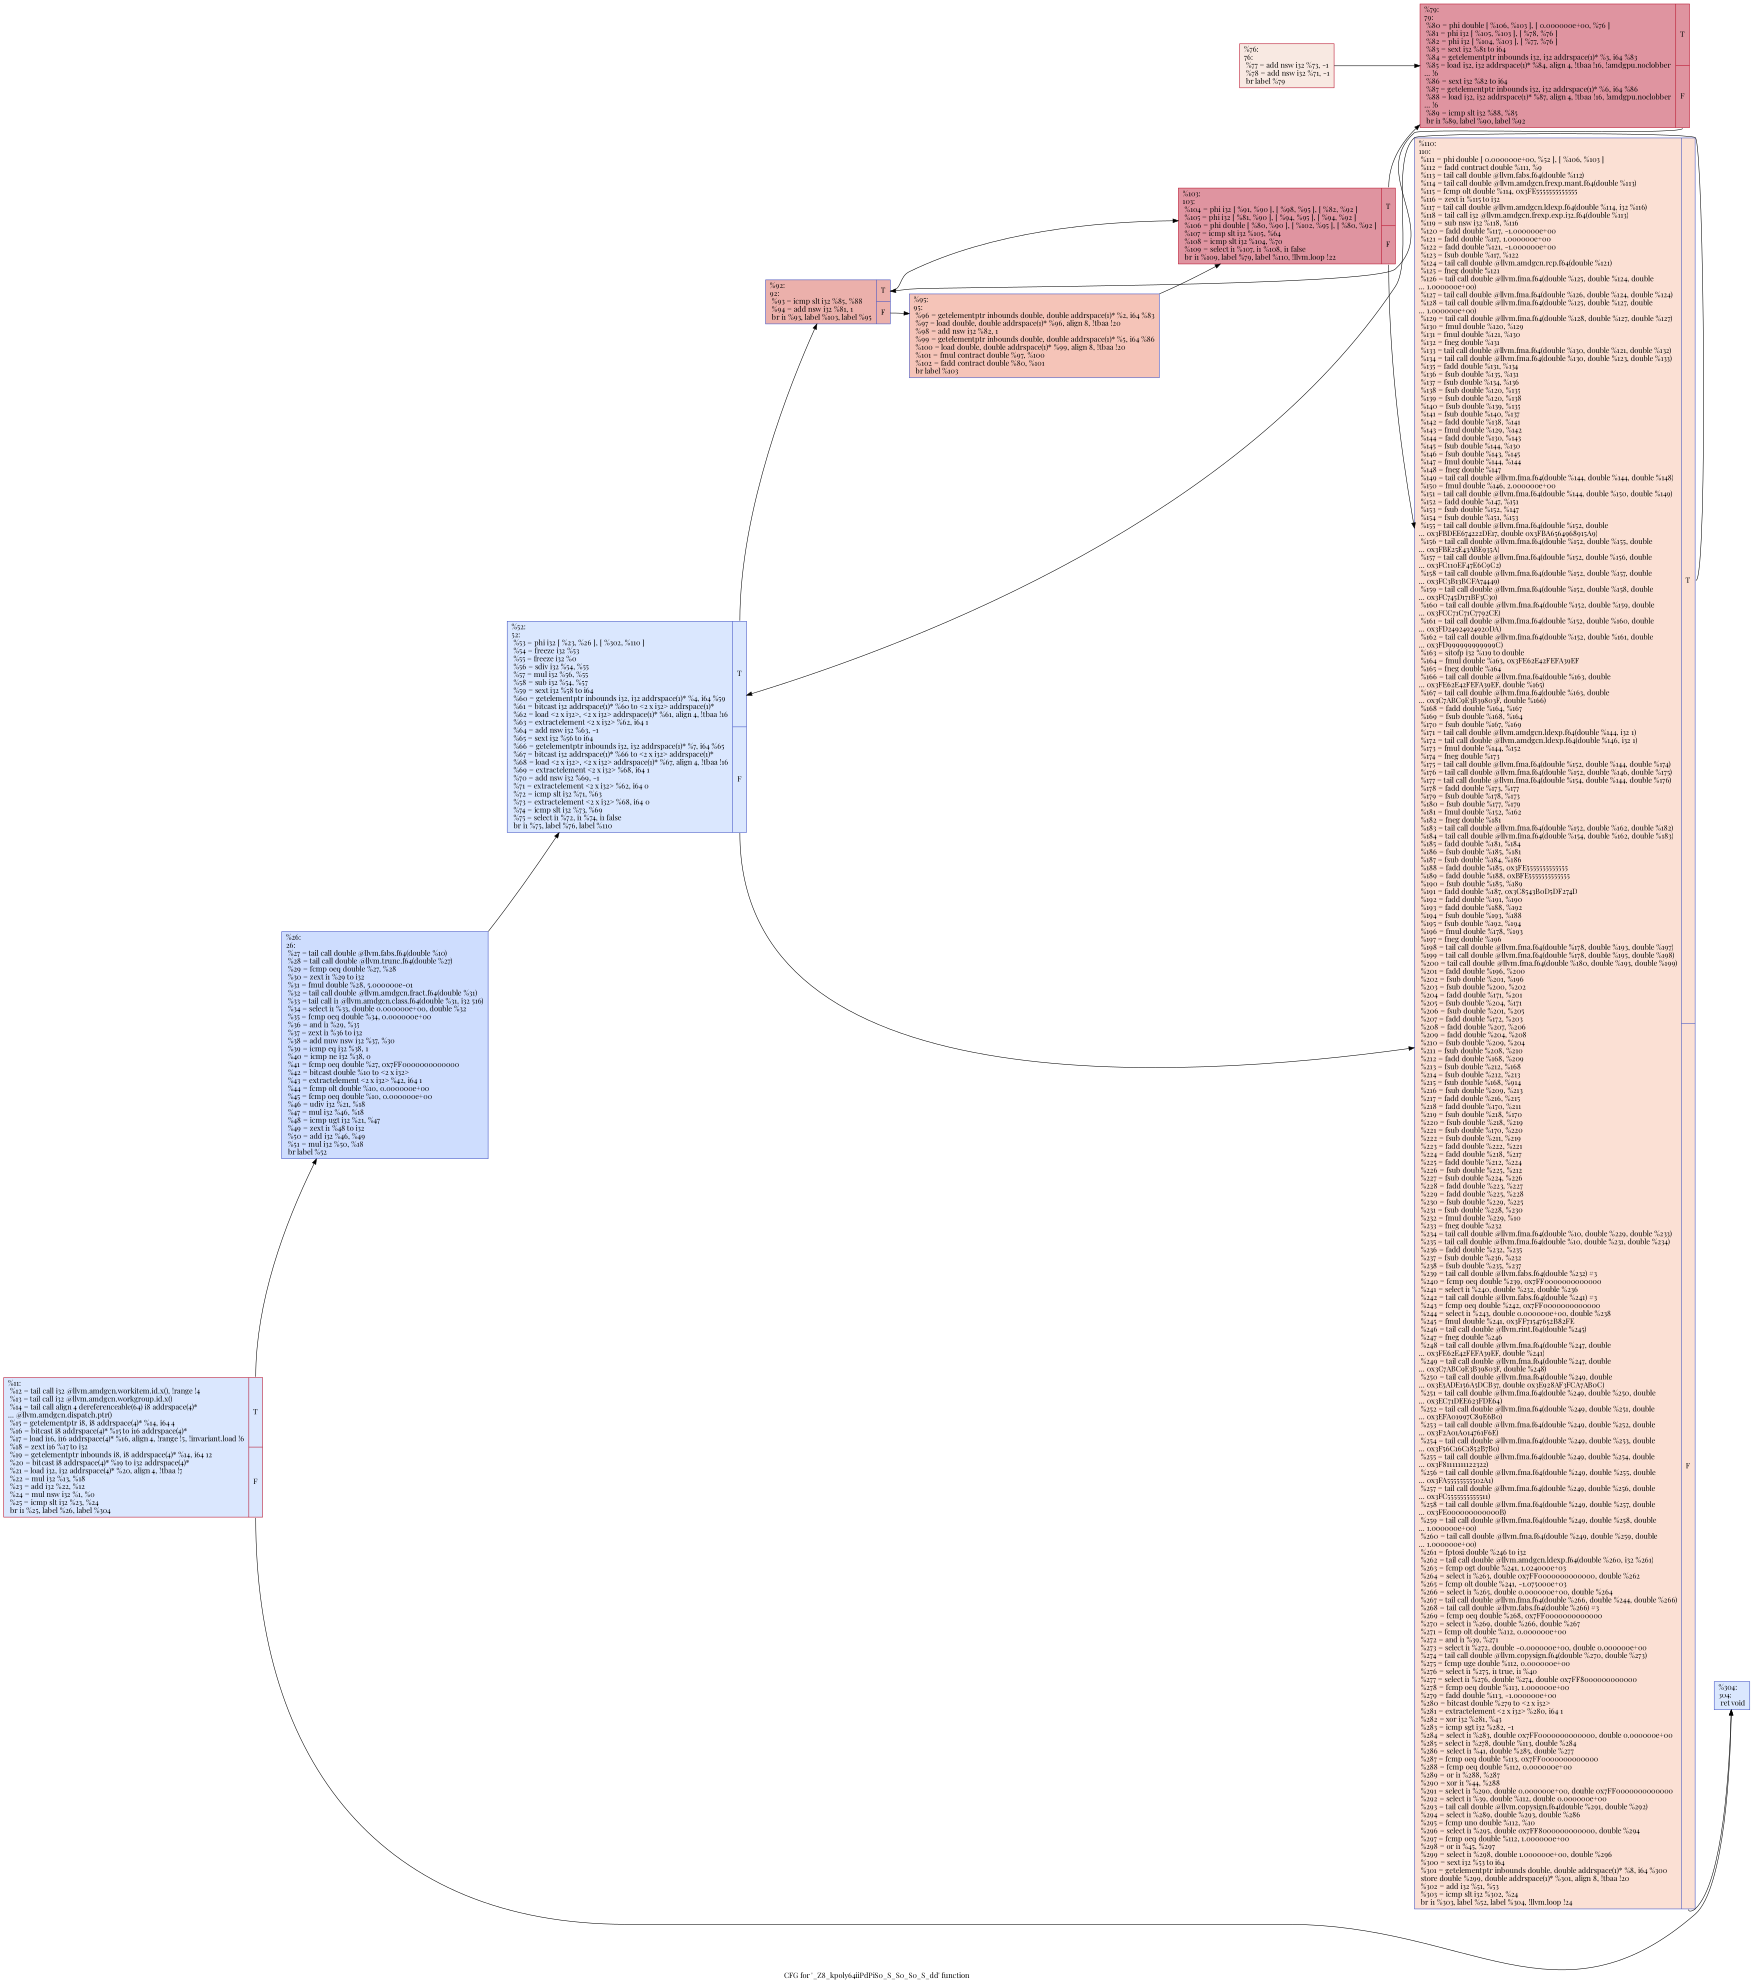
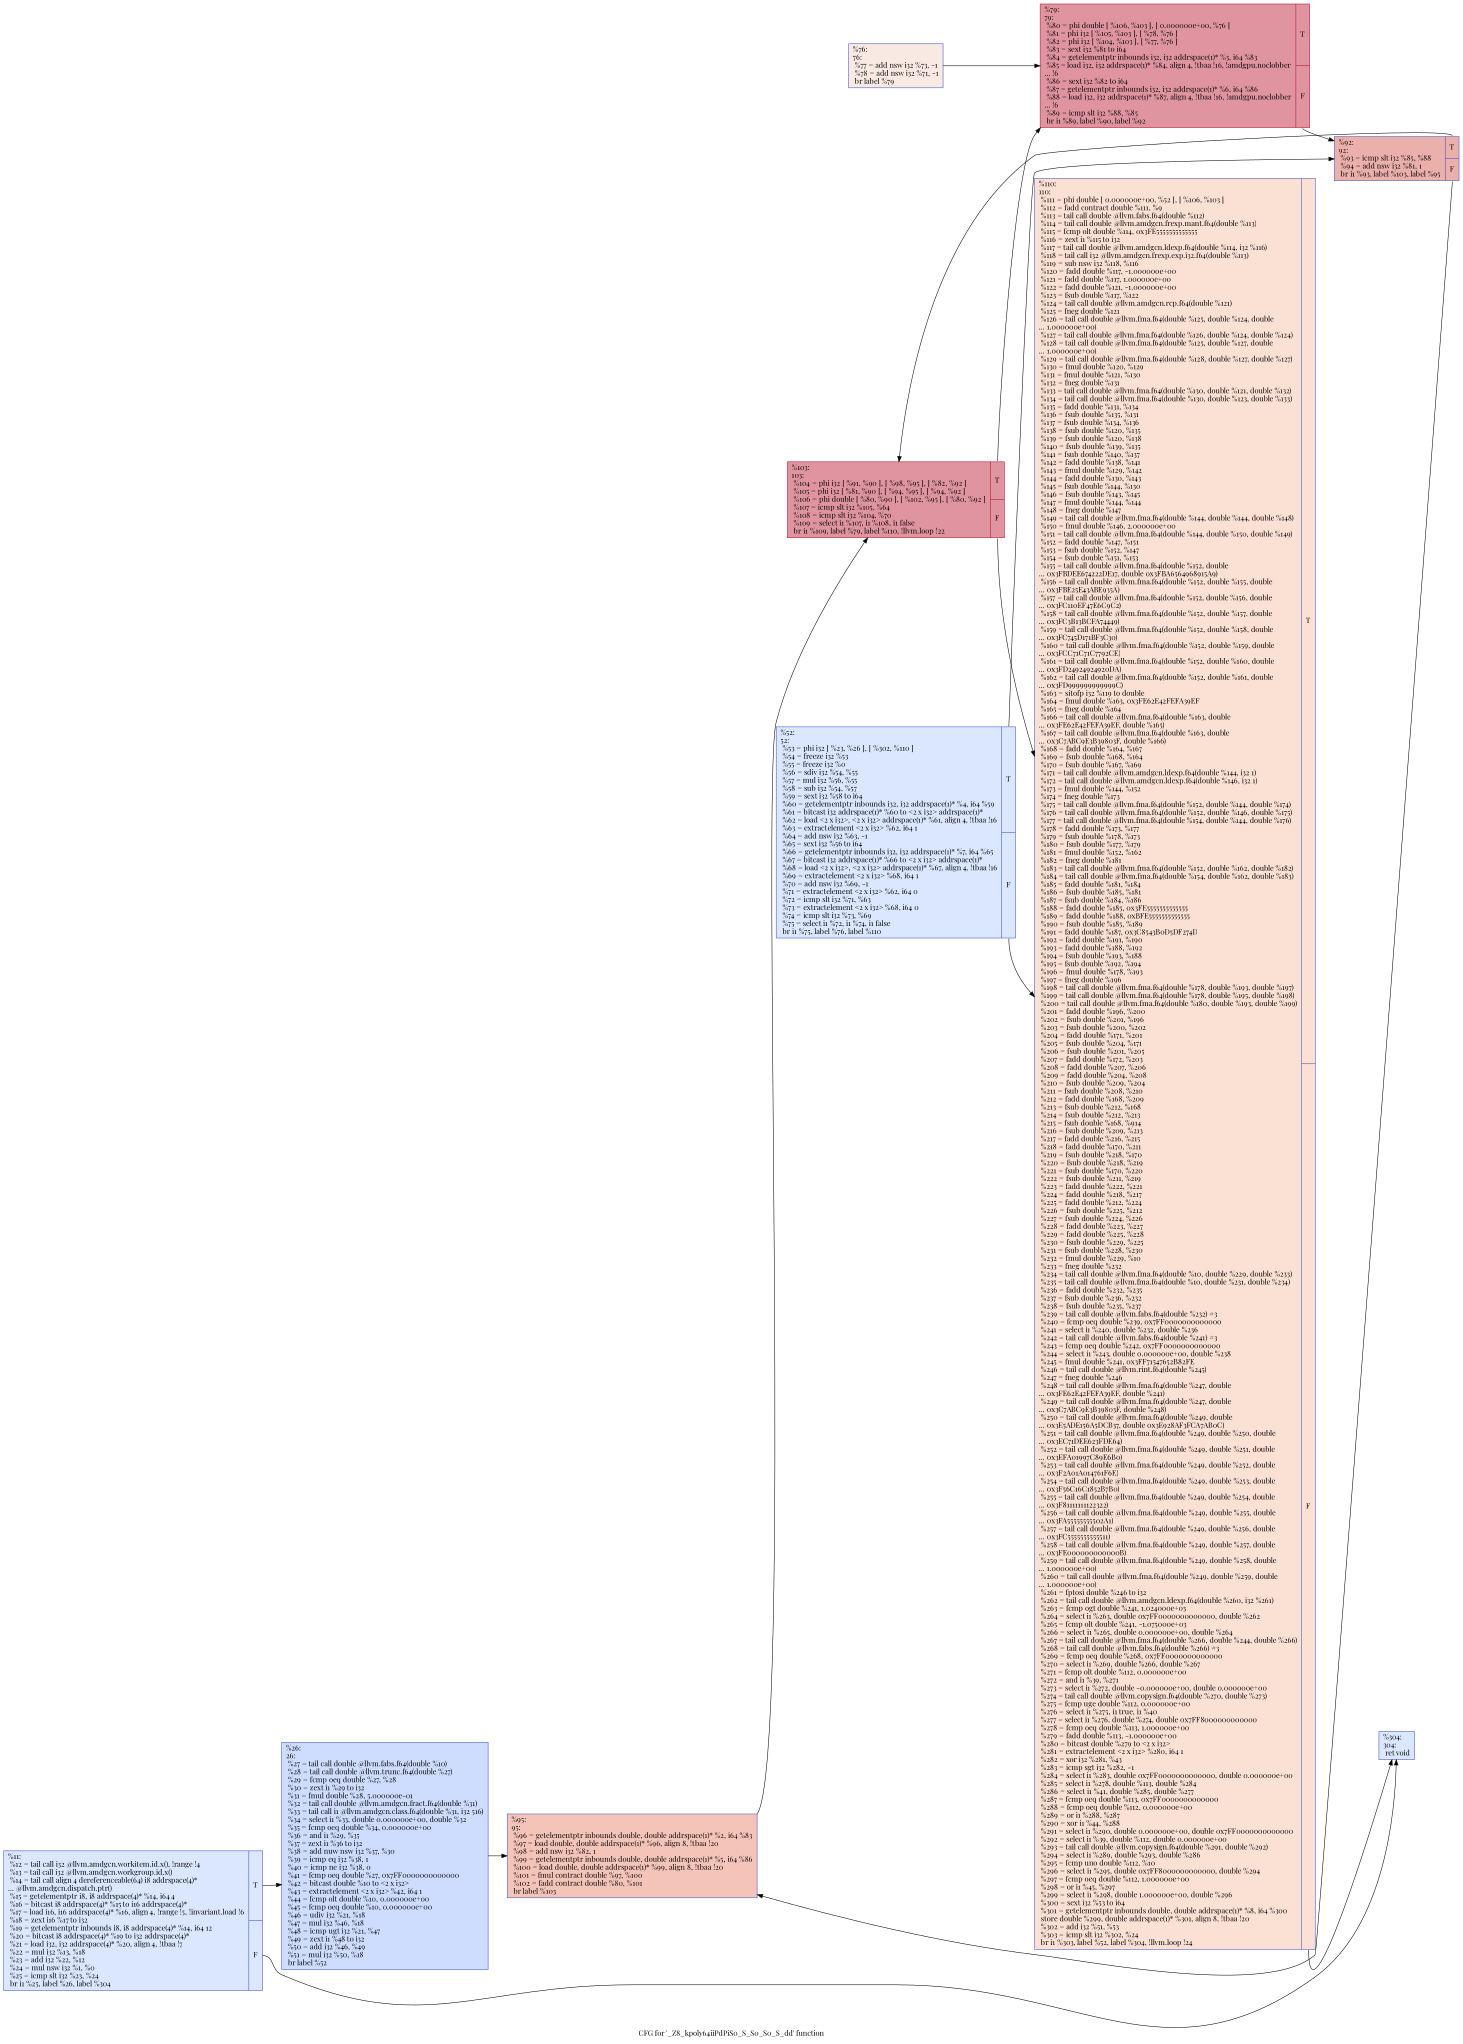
(1287, 66) -> (896, 66)
(1403, 237) -> none
(523, 885) -> (495, 1856)
(133, 1447) -> (133, 1921)
